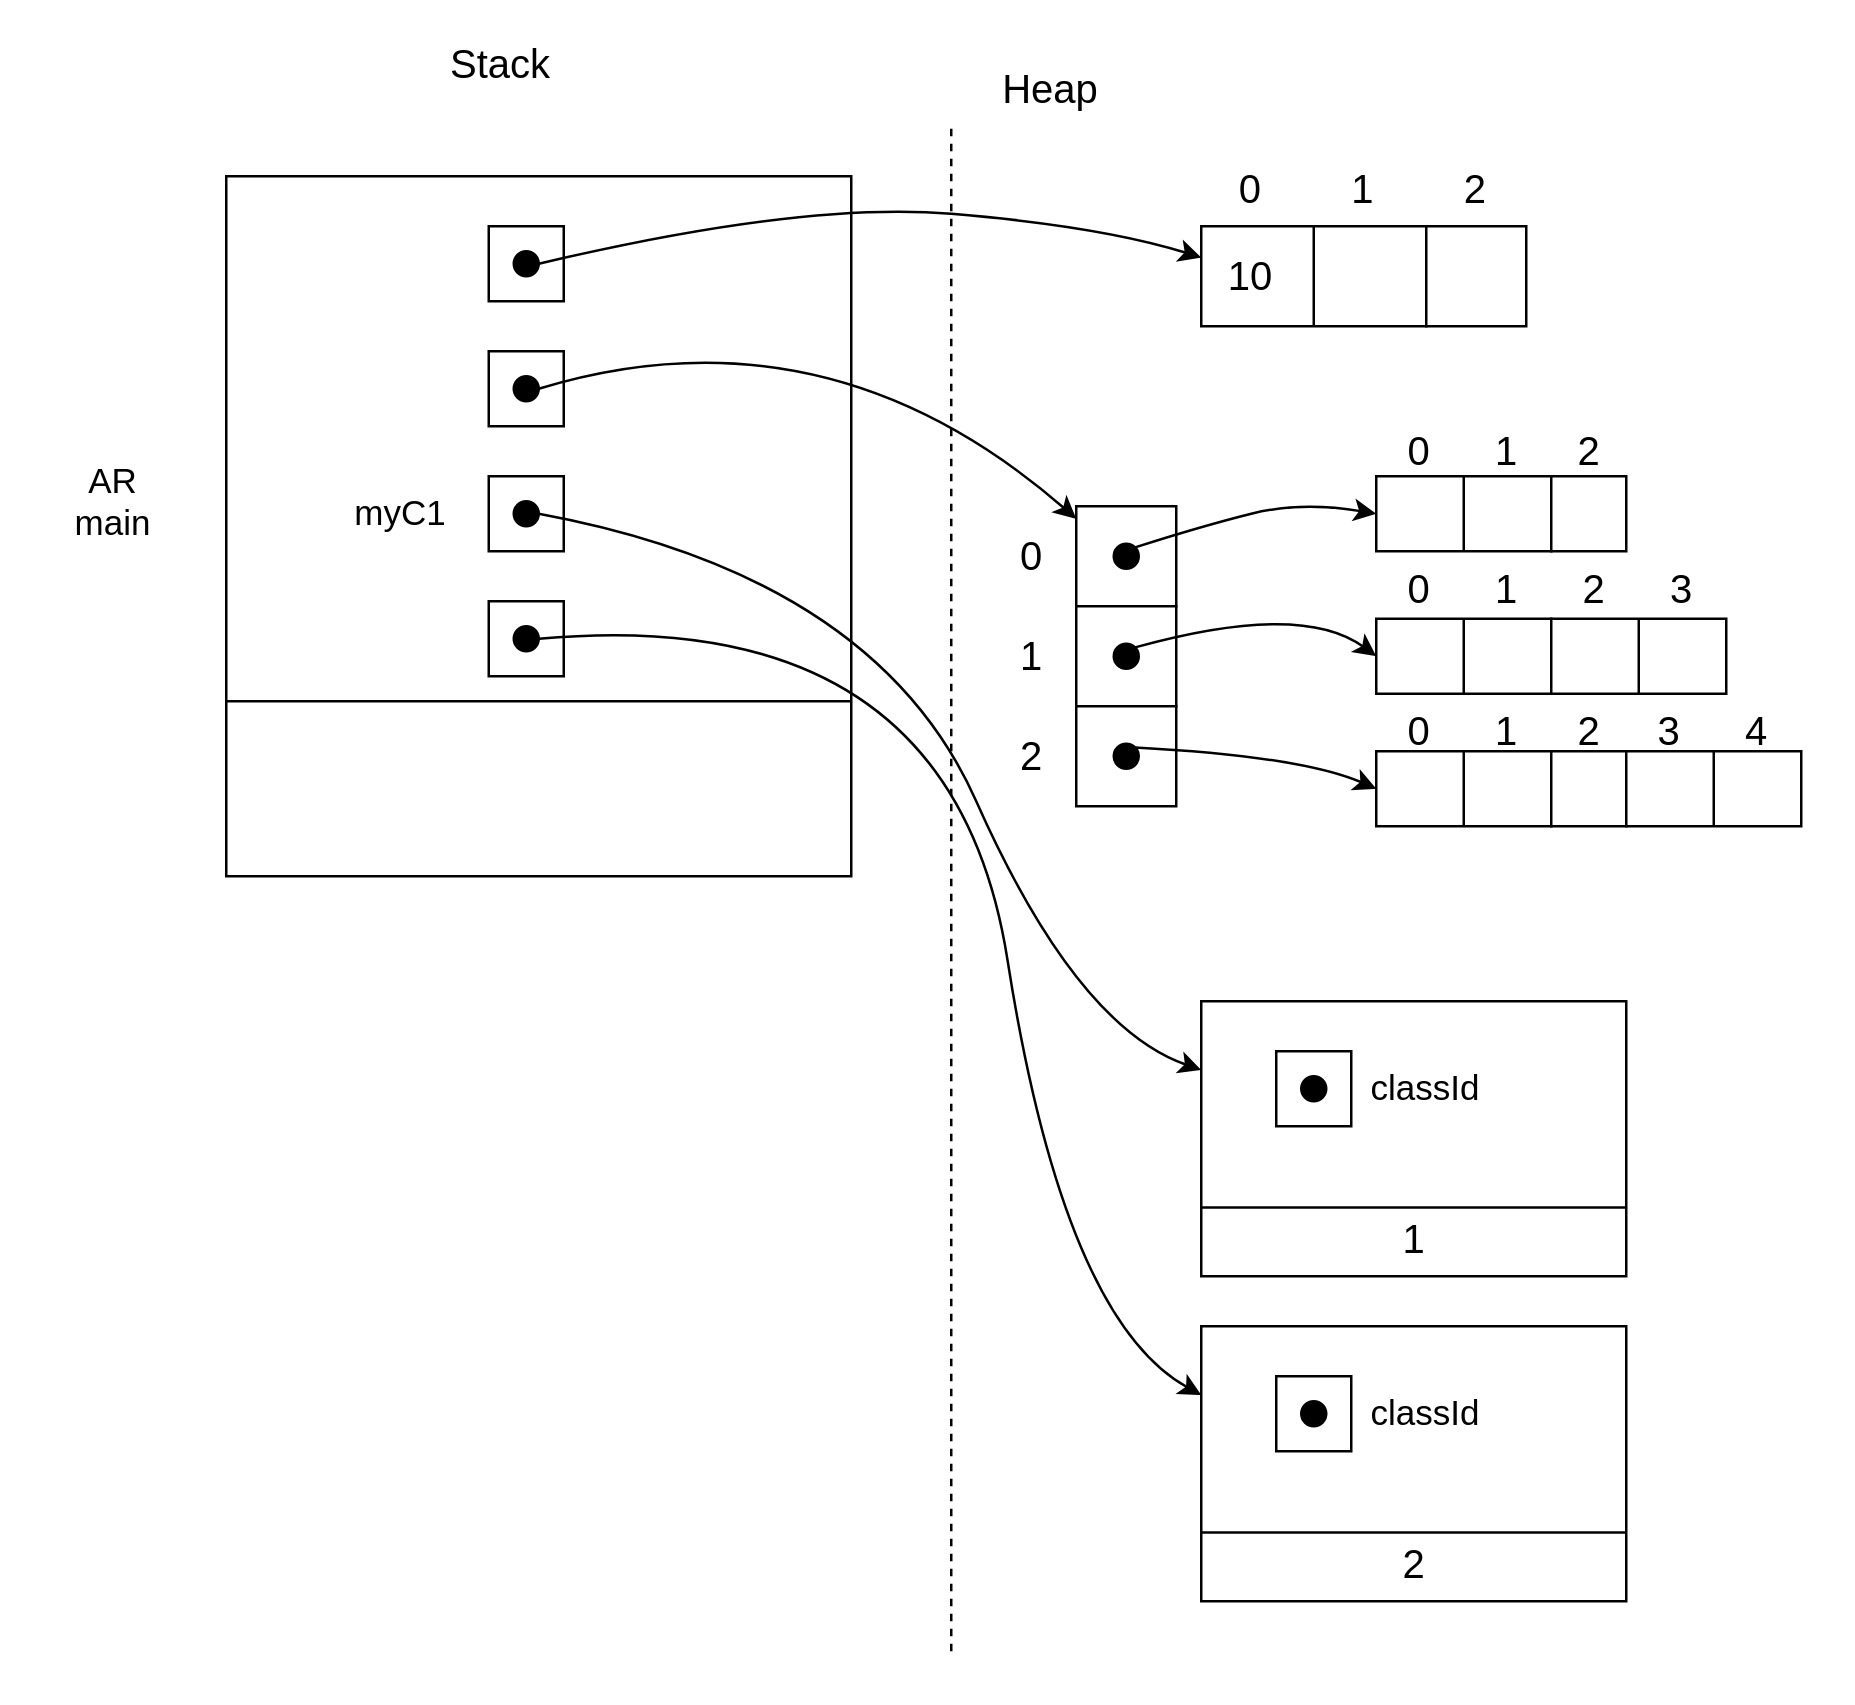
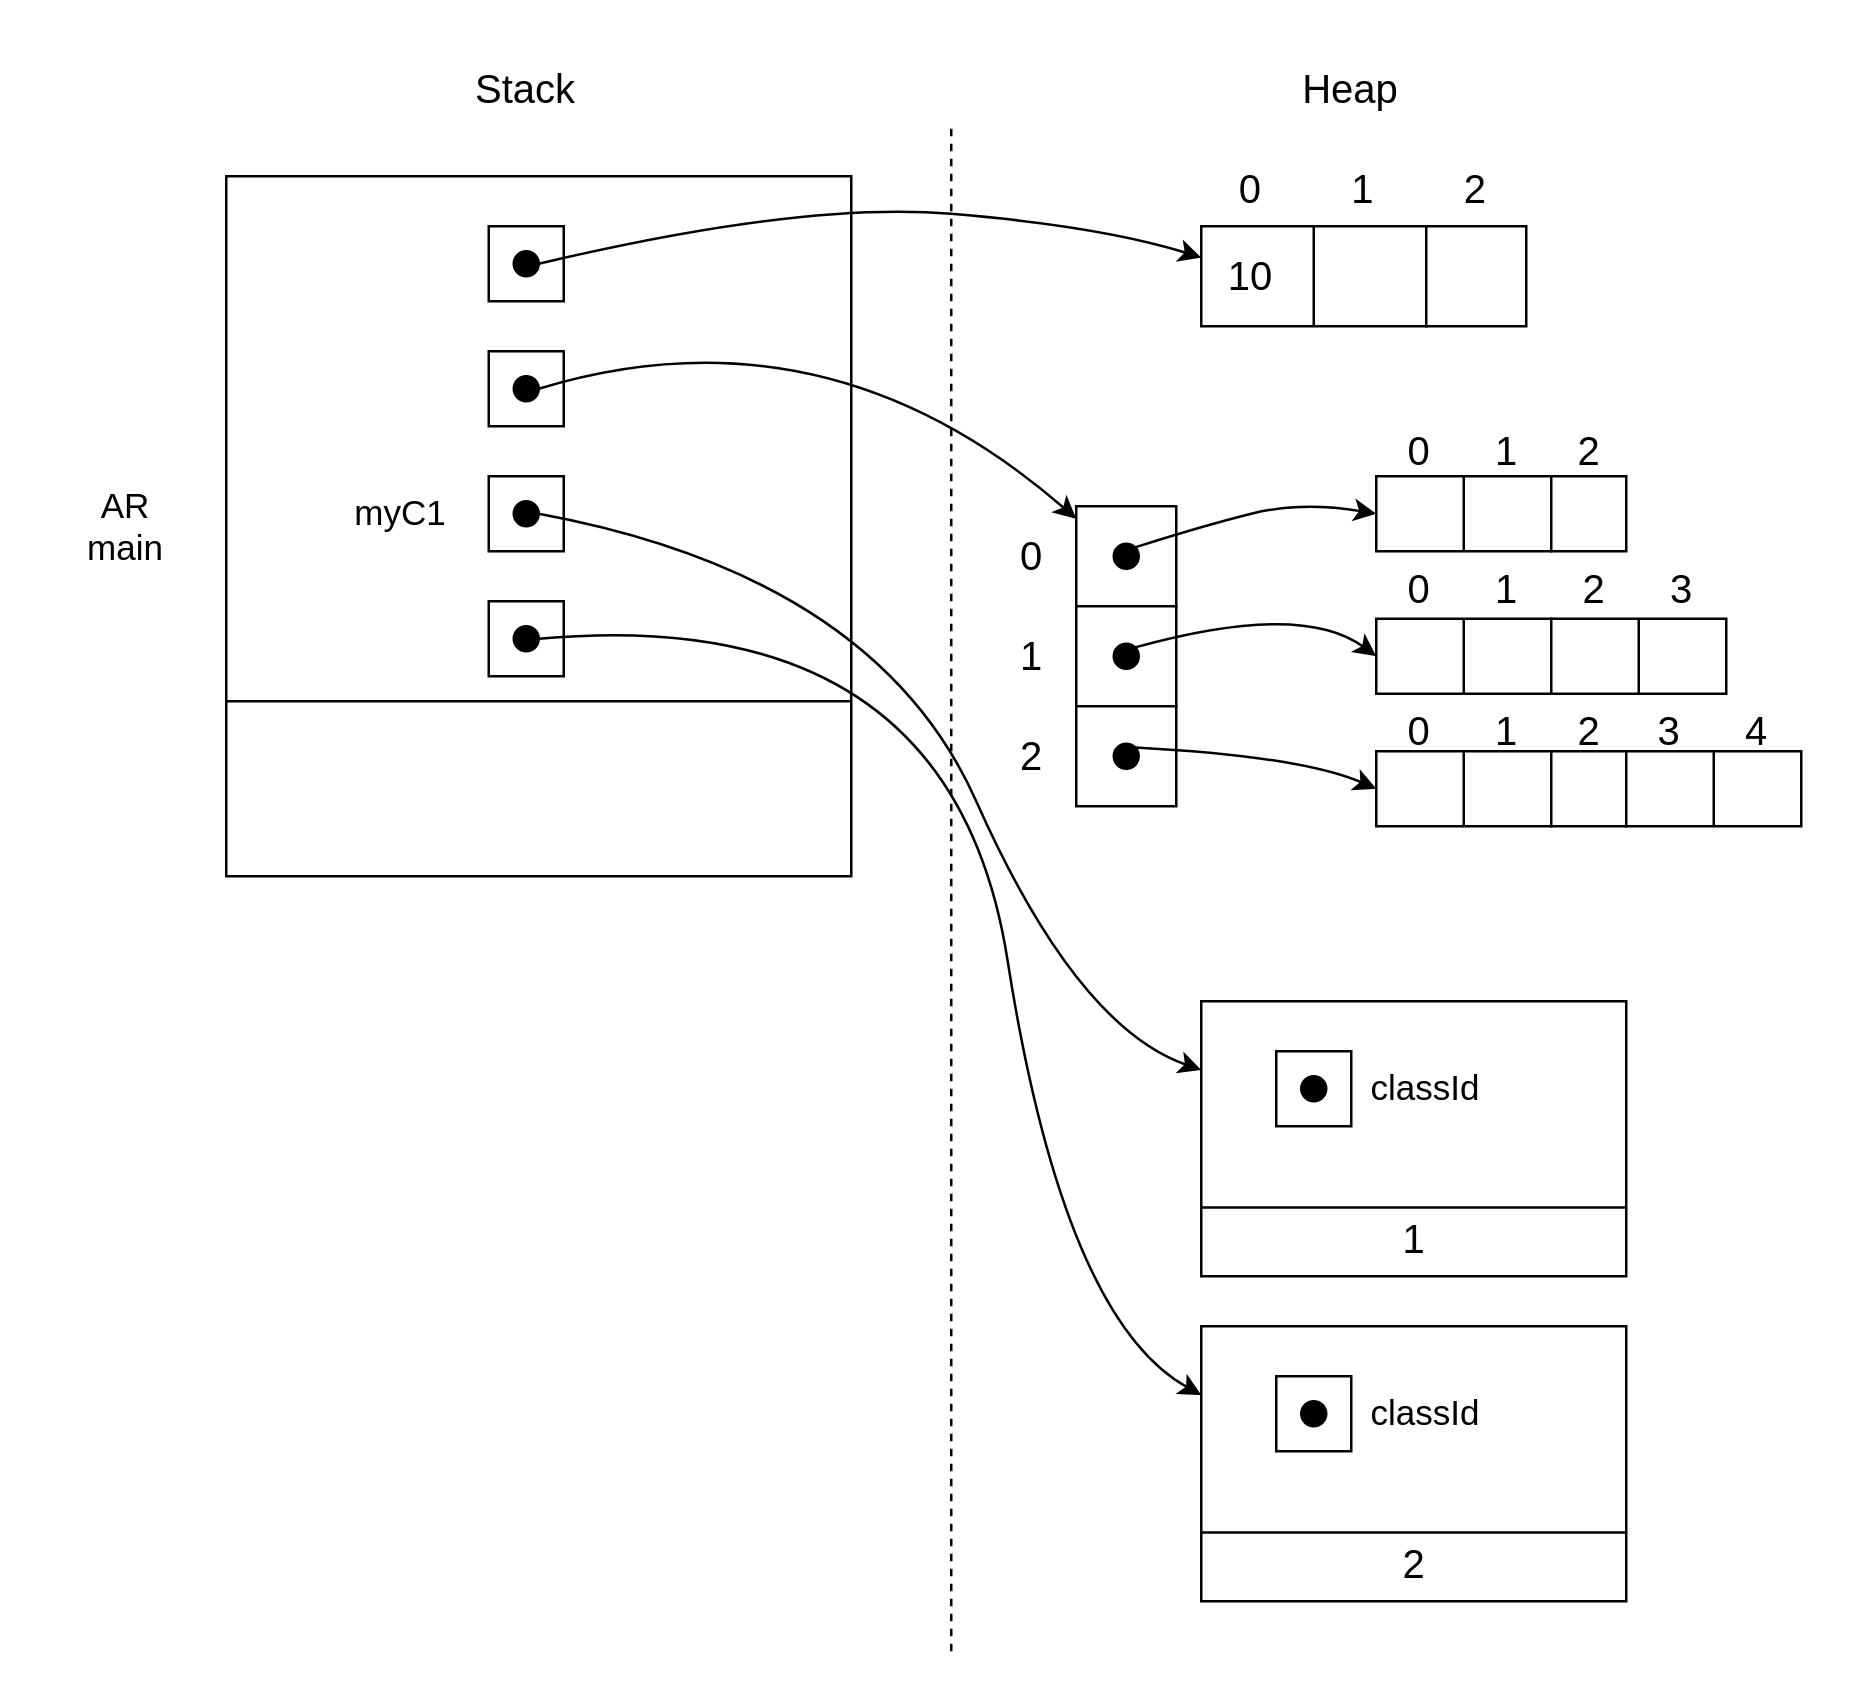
(501, 64) -> (526, 89)
(1051, 89) -> (1351, 89)
(114, 501) -> (126, 526)
